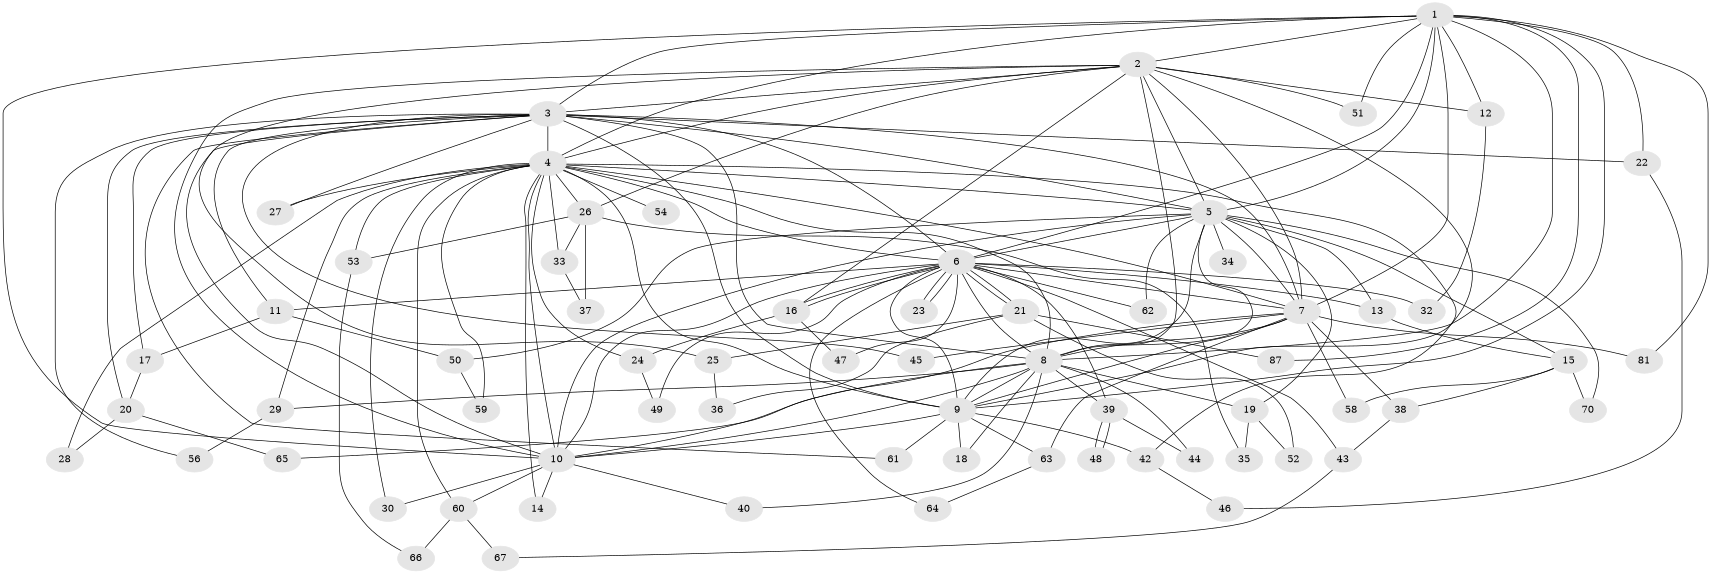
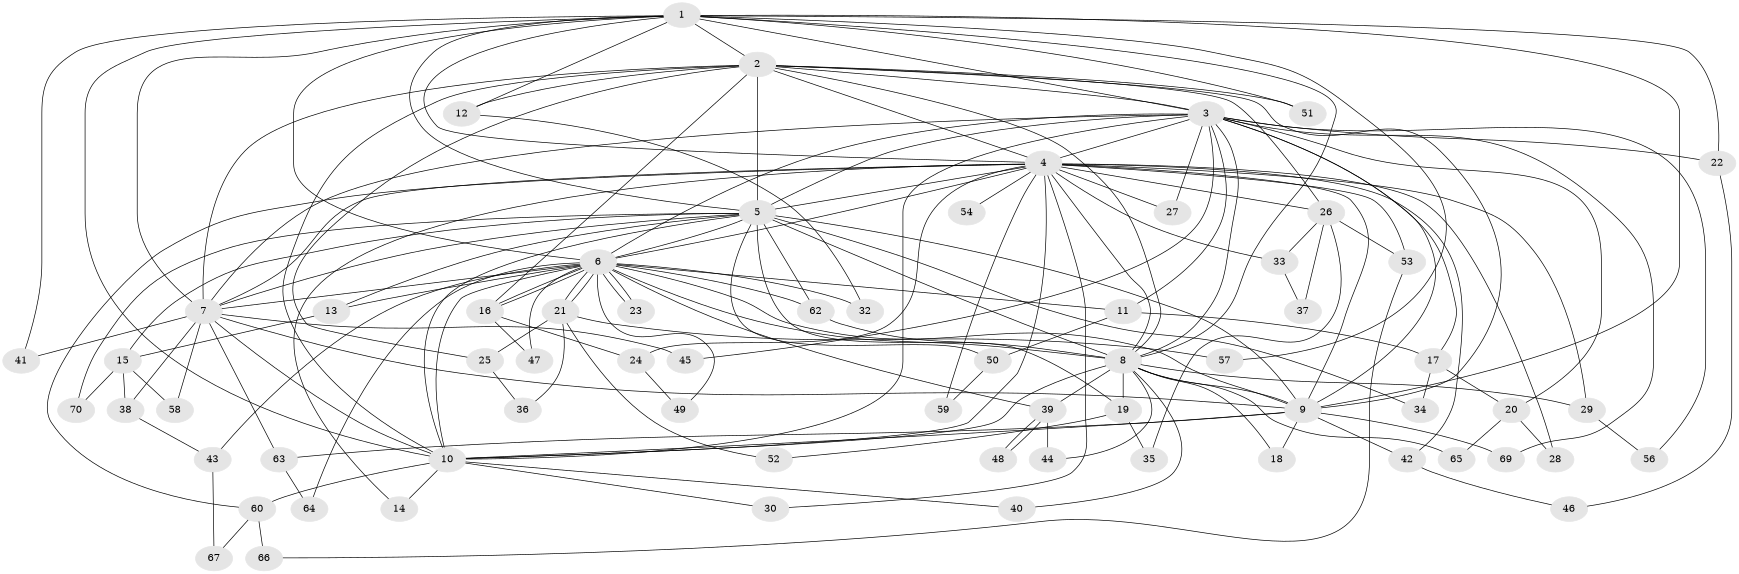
(1175, 340) -> (967, 342)
(1276, 361) -> (1225, 361)
(1644, 361) -> (21, 361)
none -> (1428, 381)
(894, 460) -> (1506, 460)
